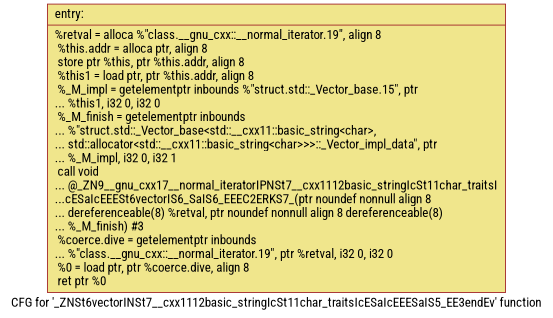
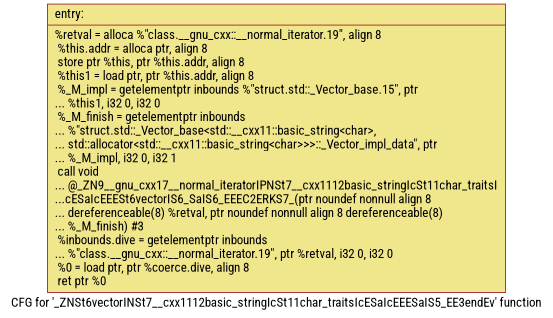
(156, 240) -> (162, 240)
